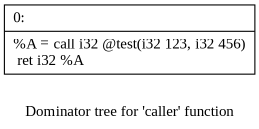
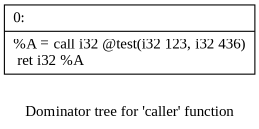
(130, 44) -> (130, 44)
